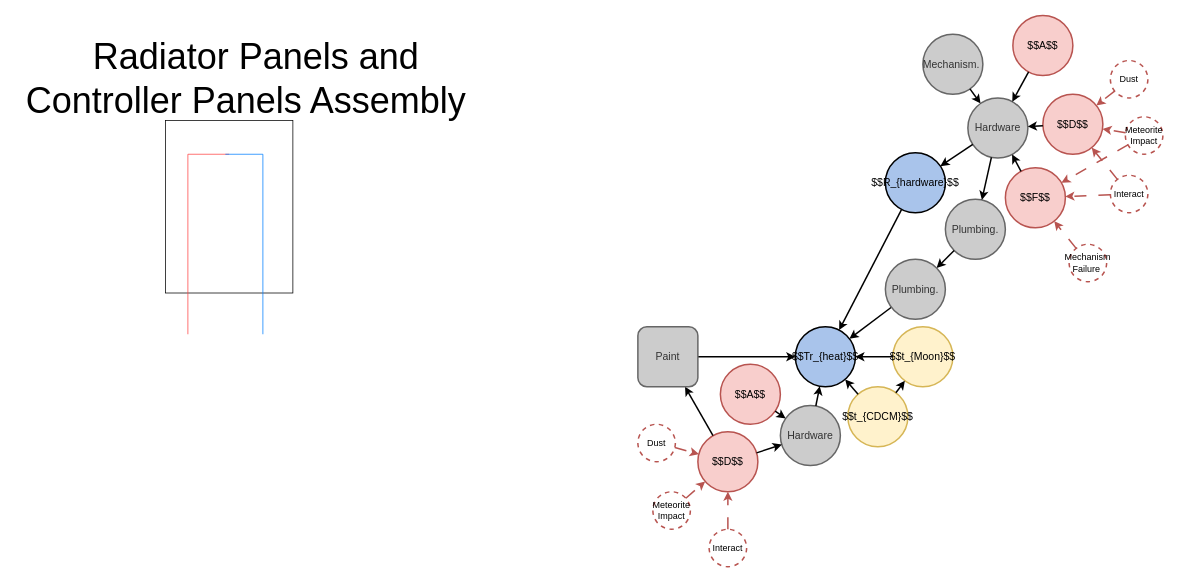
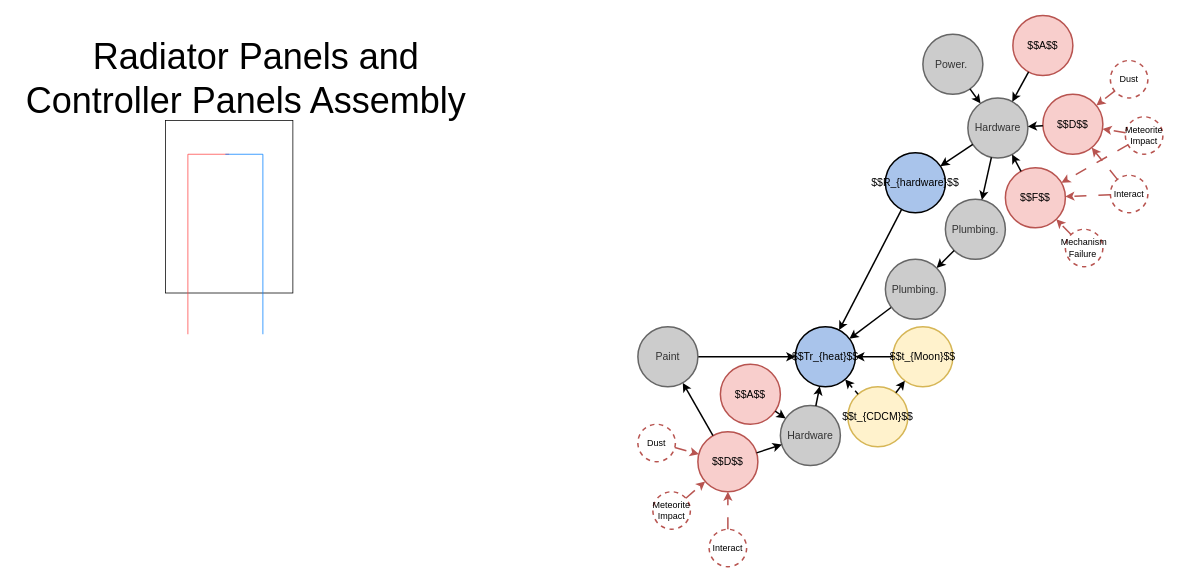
(953, 64) -> (953, 64)
(1088, 263) -> (1084, 248)
(668, 357) -> (668, 357)
(853, 389) -> (853, 389)
